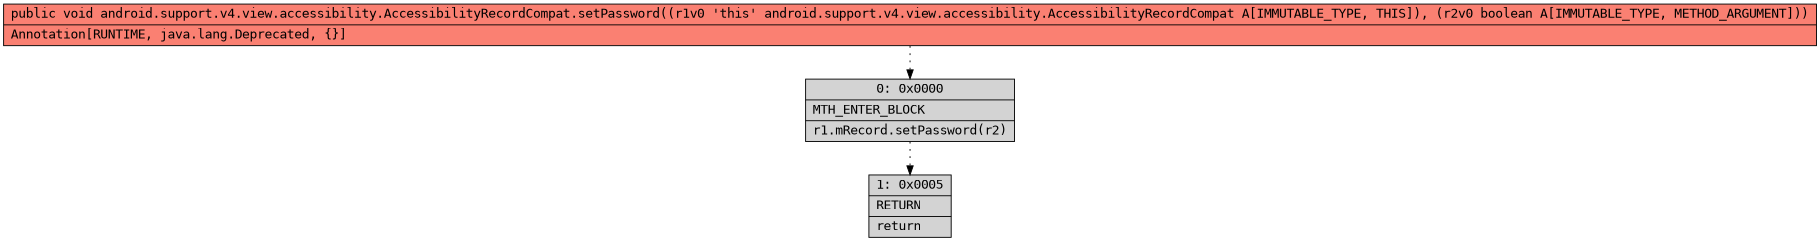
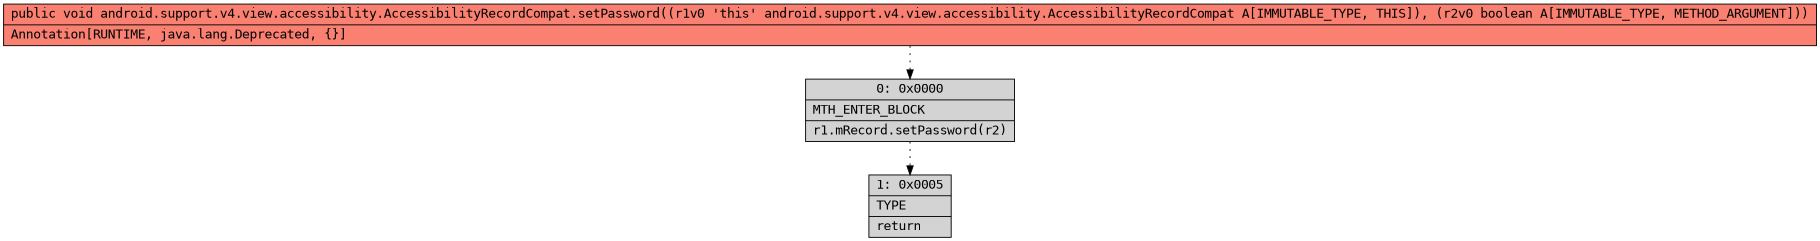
(899, 206) -> (892, 206)
